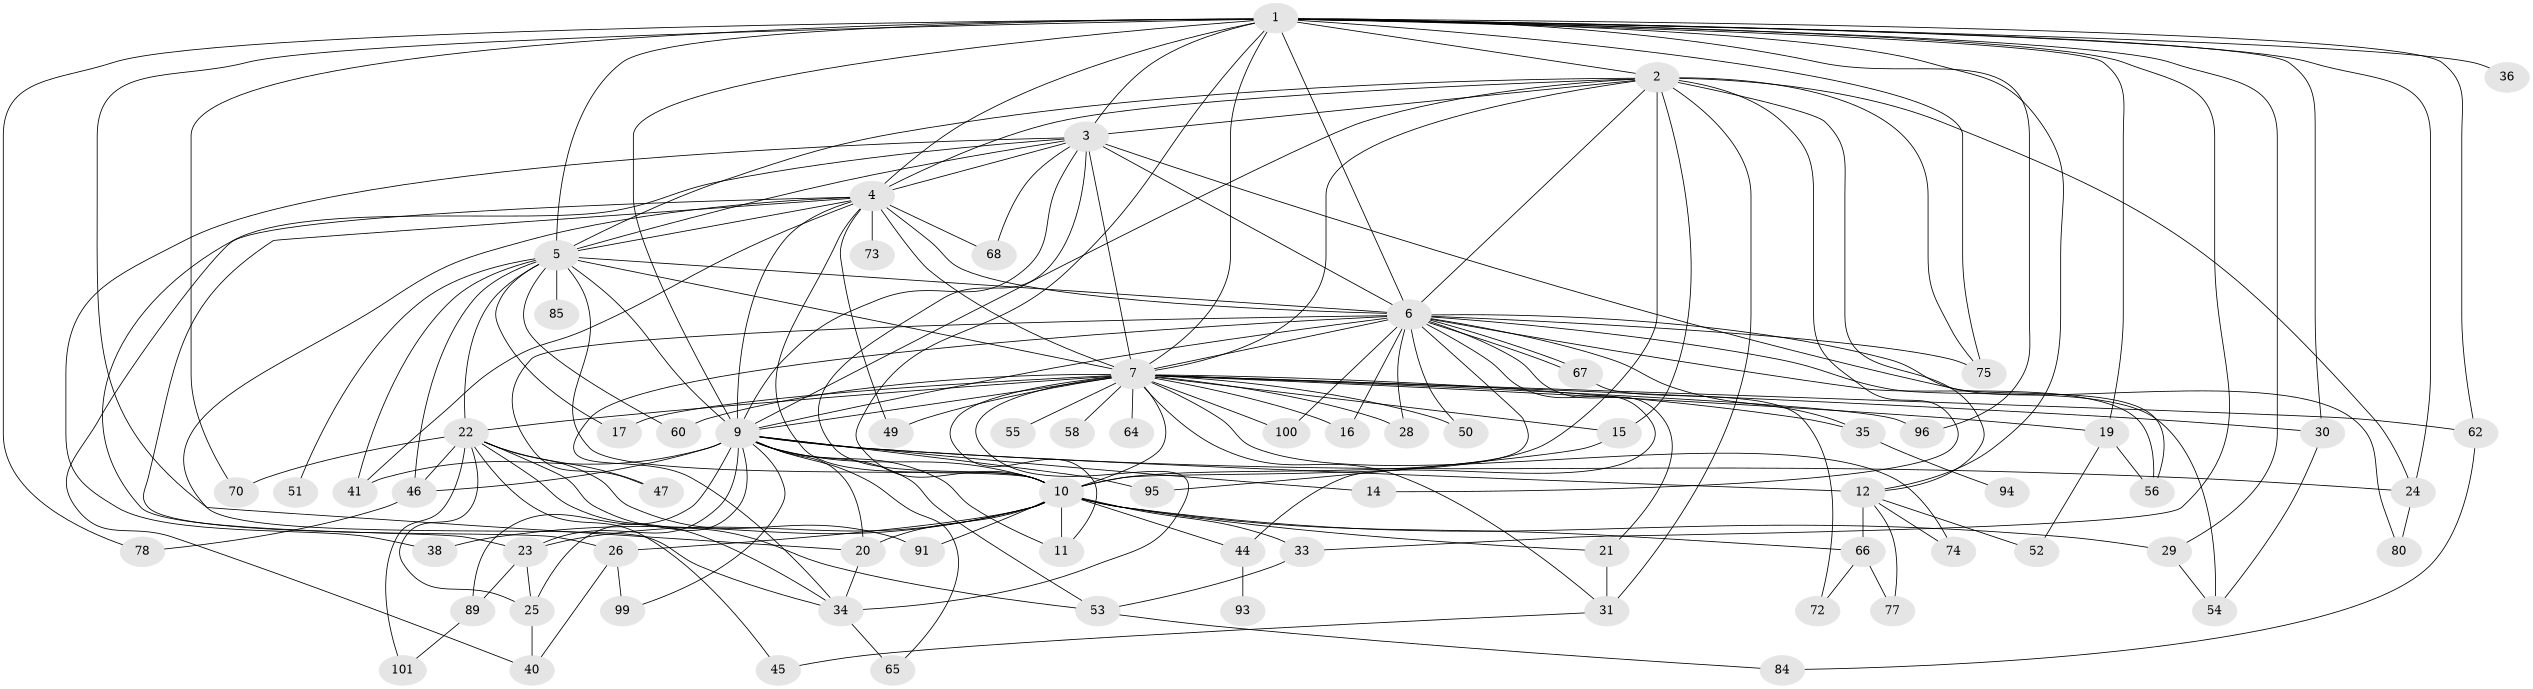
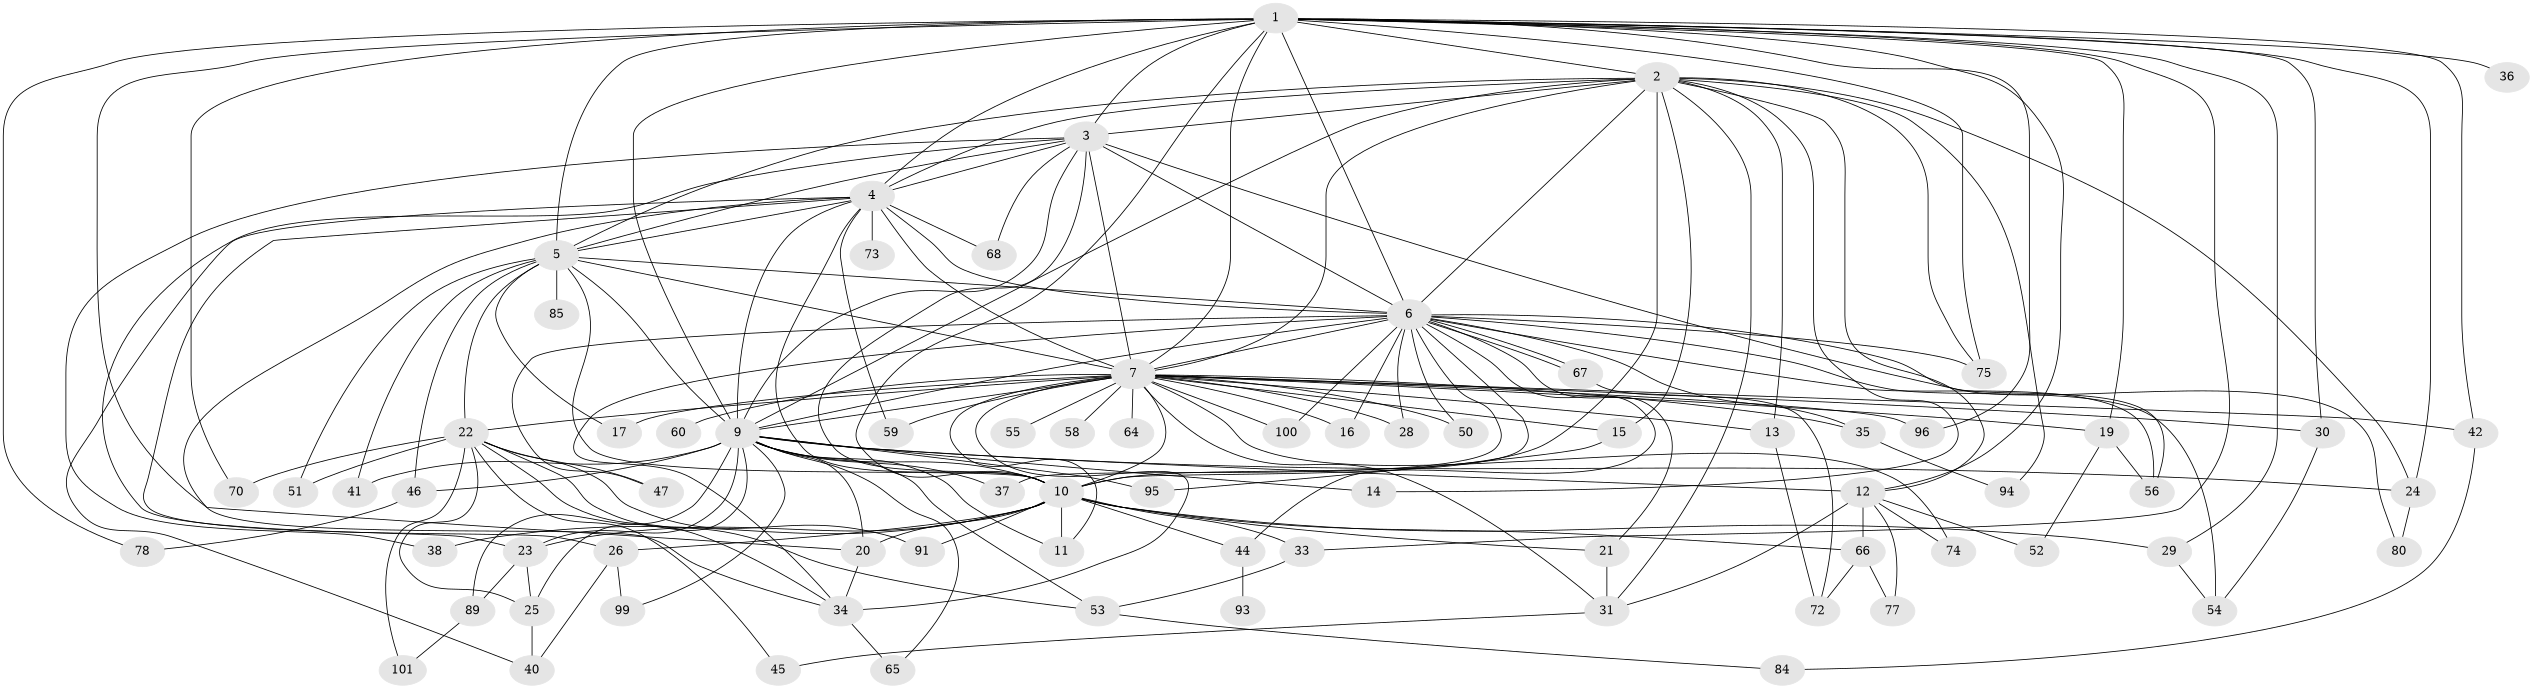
none -> (1973, 179)
(598, 324) -> none
(562, 363) -> none
(891, 433) -> (891, 433)
none -> (1772, 433)
(2476, 433) -> (2476, 433)
(442, 460) -> (379, 459)
none -> (1002, 493)
none -> (1742, 564)
